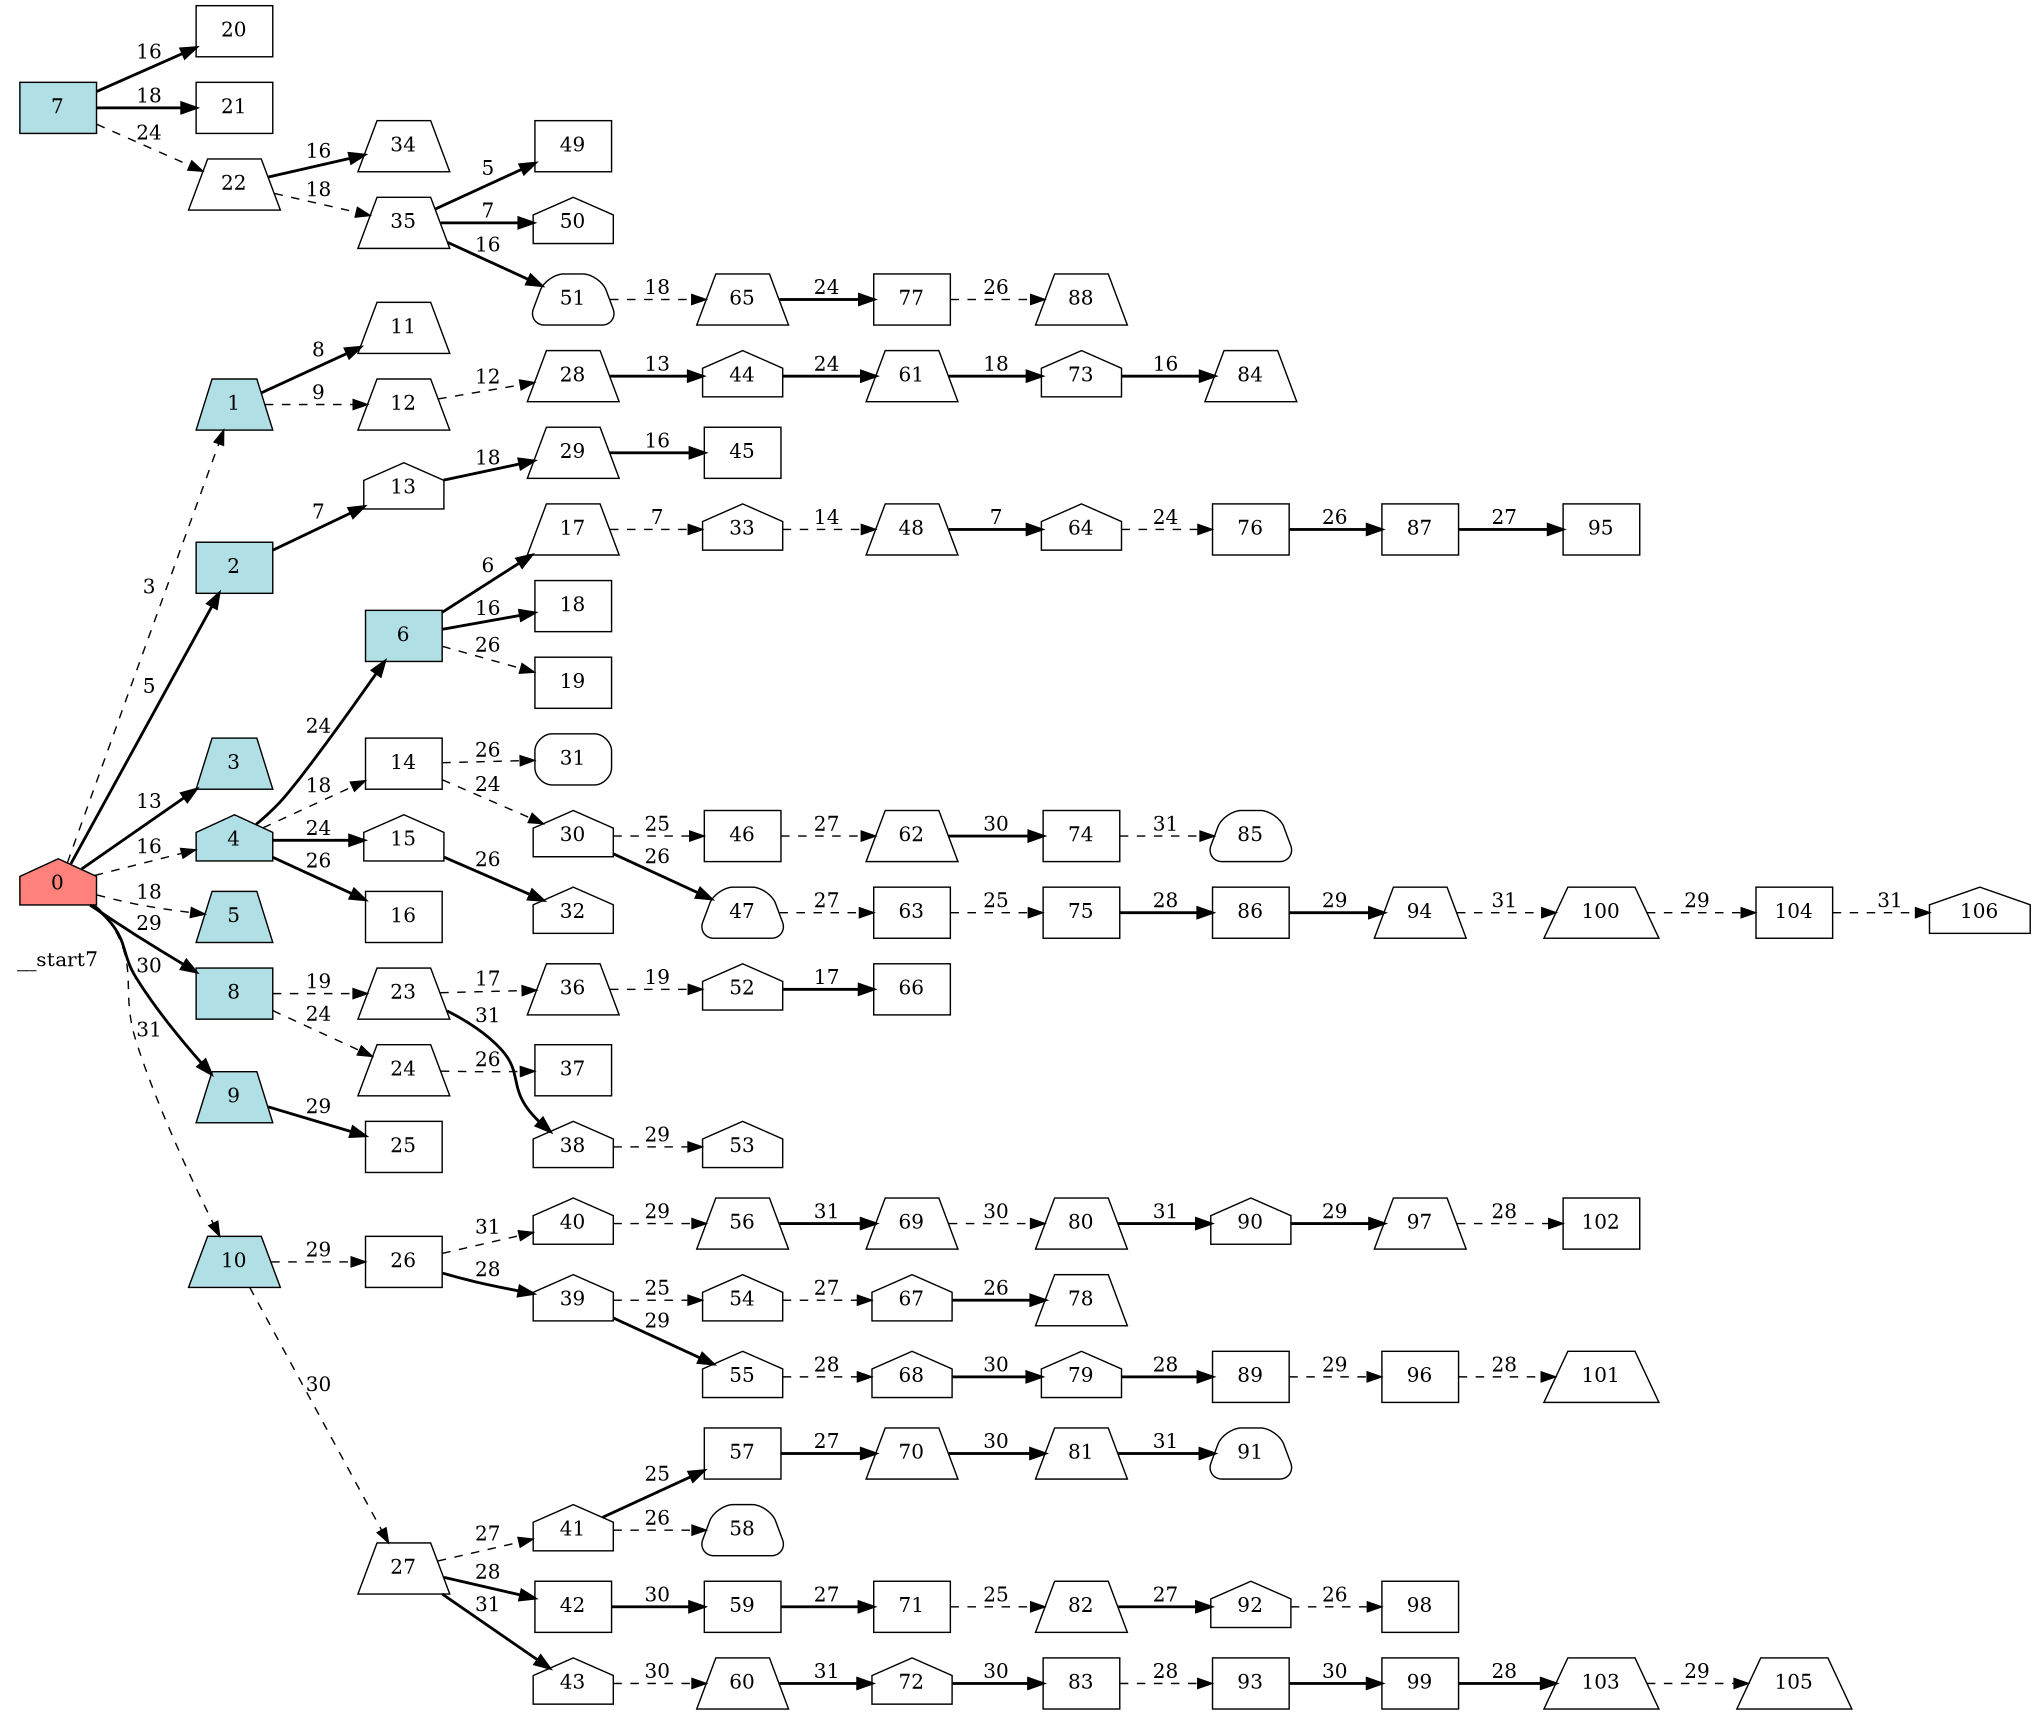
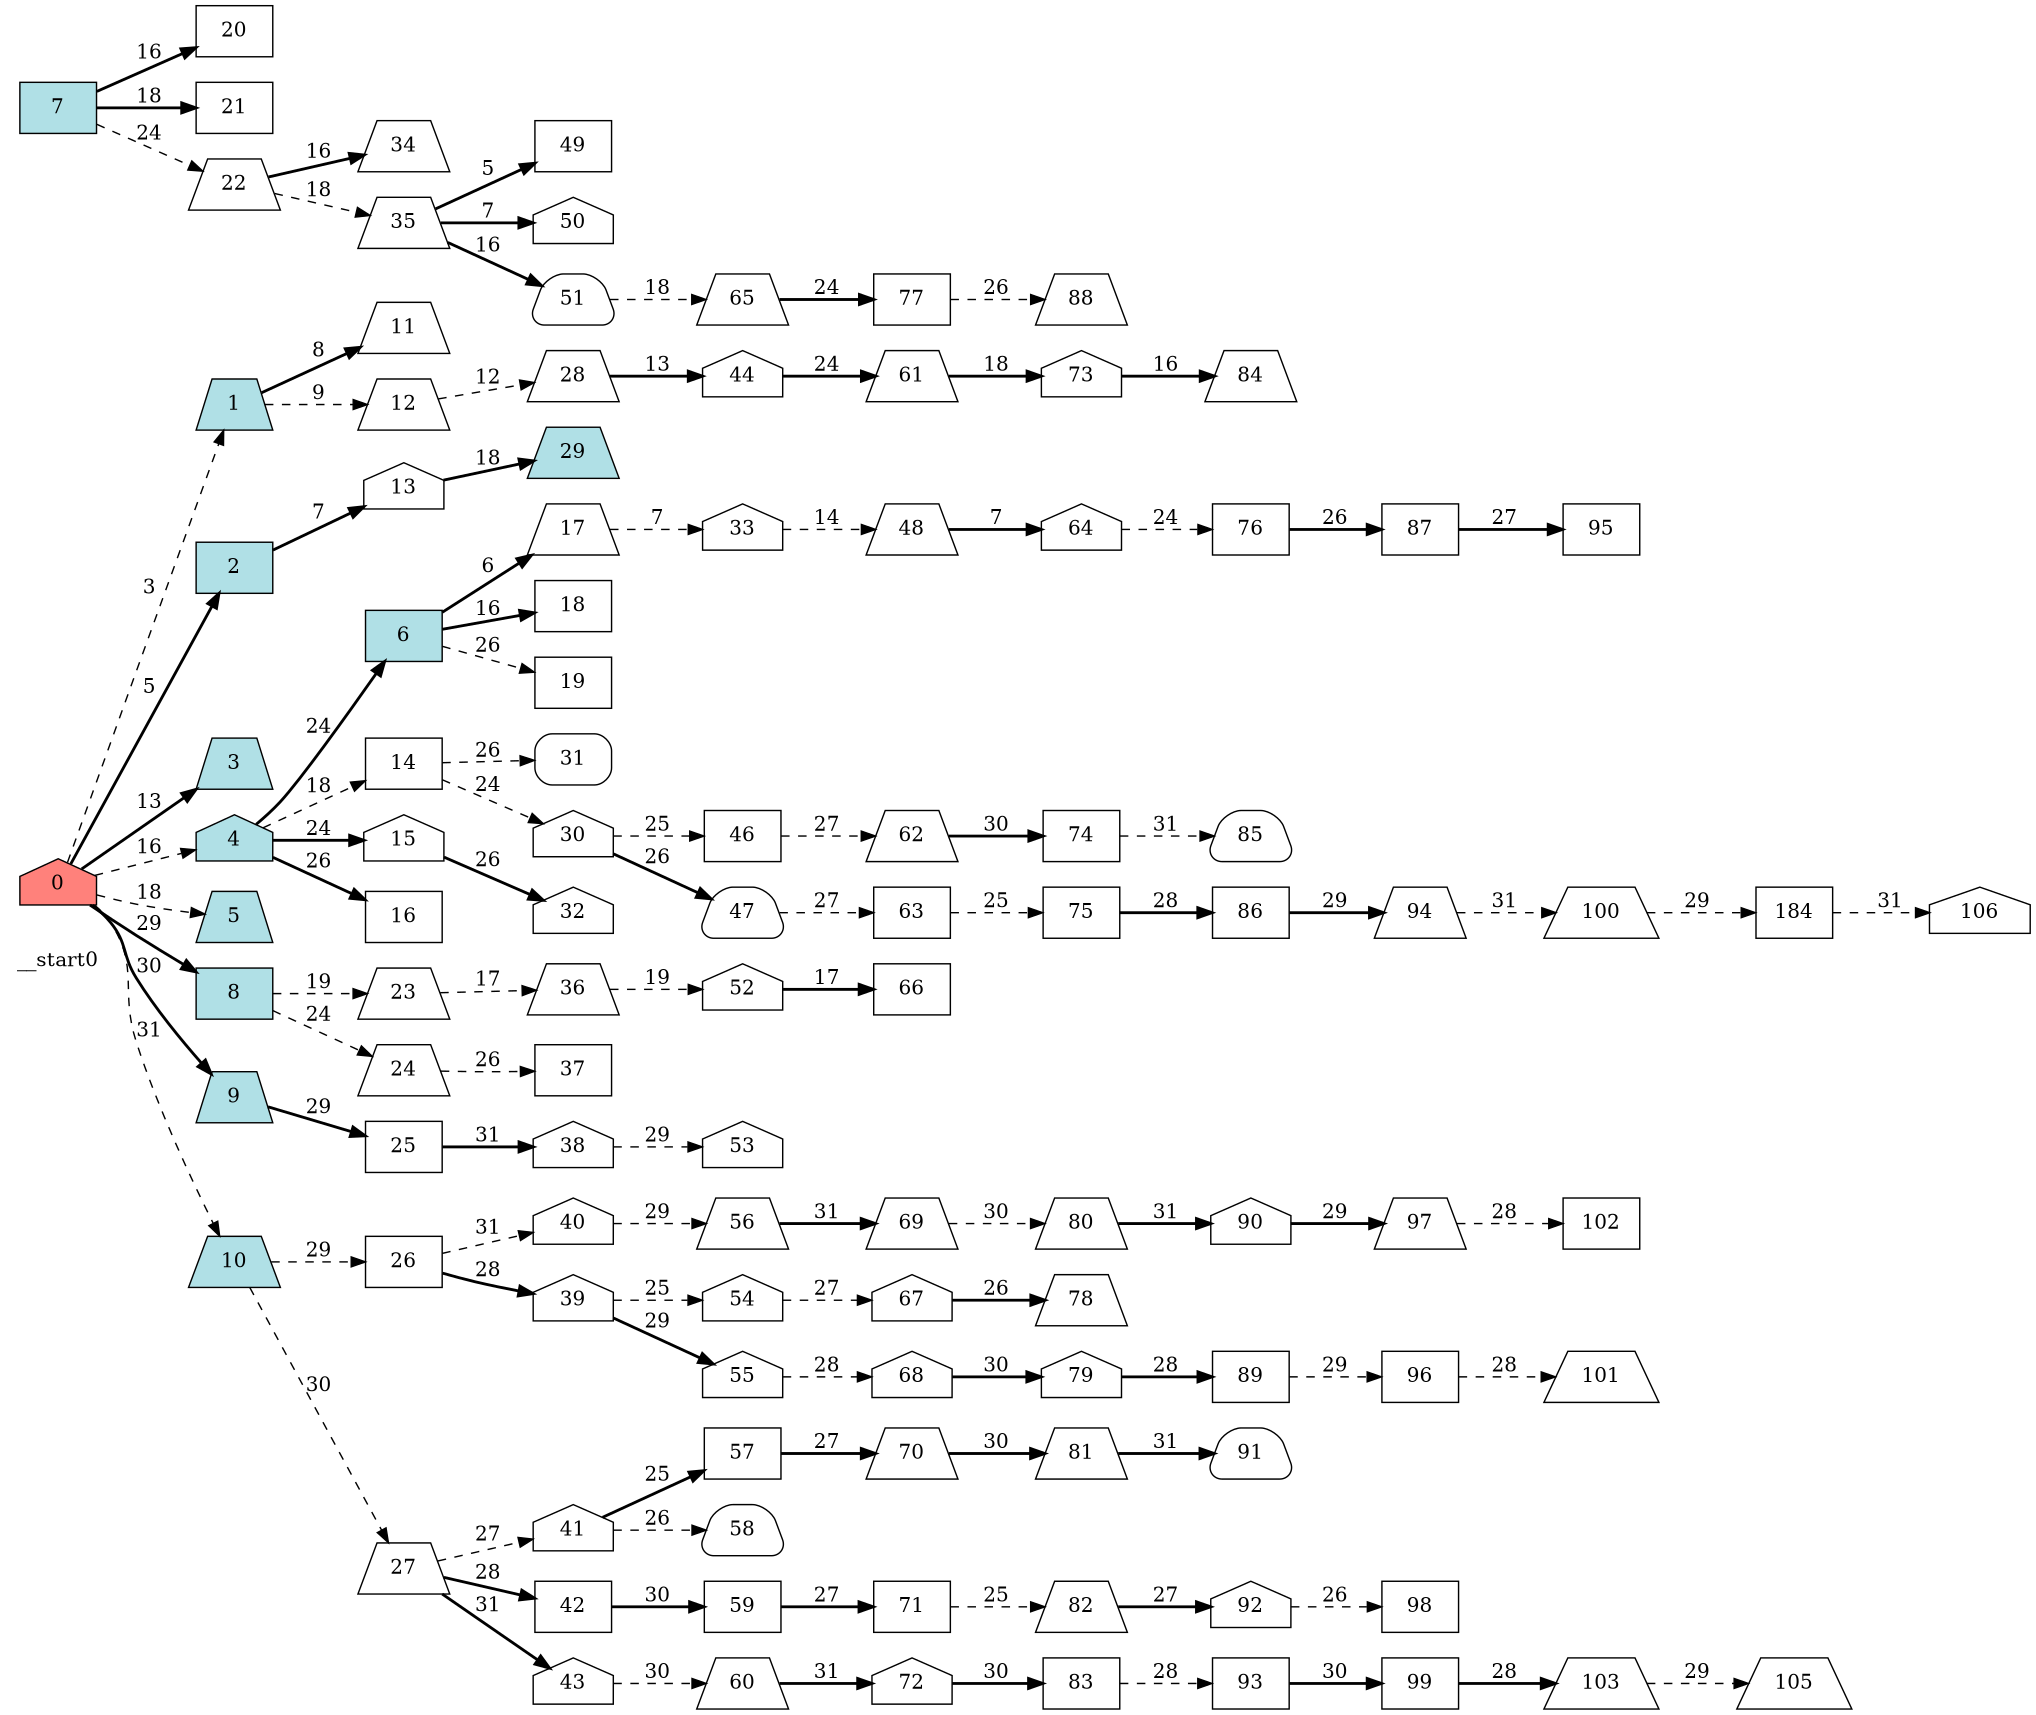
(573, 453) -> (573, 453)
(743, 453) -> none
(1794, 913) -> (1794, 913)
(58, 961) -> (58, 961)
(506, 1056) -> (480, 1147)
